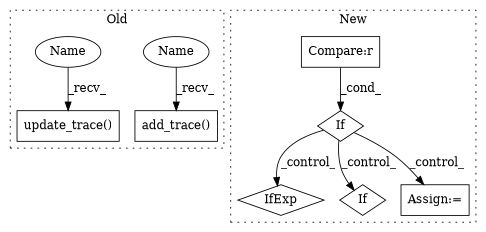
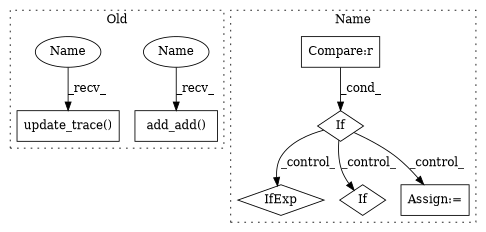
(353, 20) -> (353, 20)
(176, 126) -> (176, 126)
